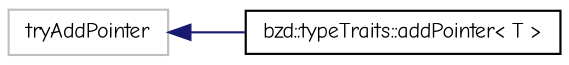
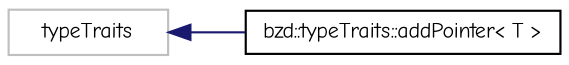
(88, 32) -> (88, 32)
